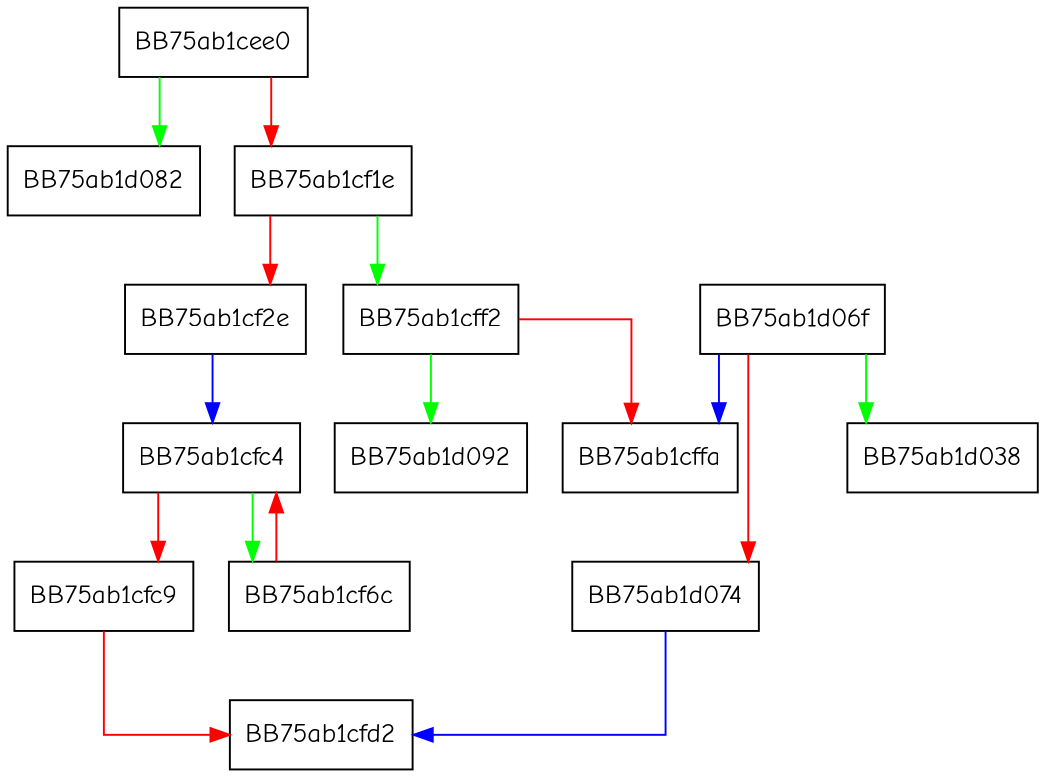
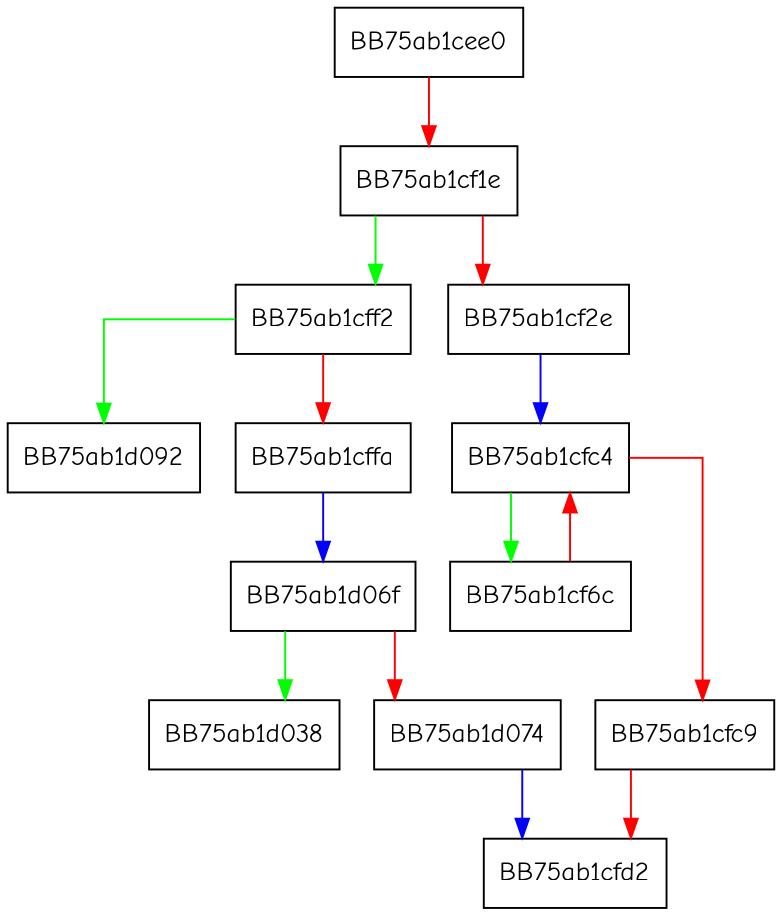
(104, 181) -> none
(719, 379) -> (323, 517)
